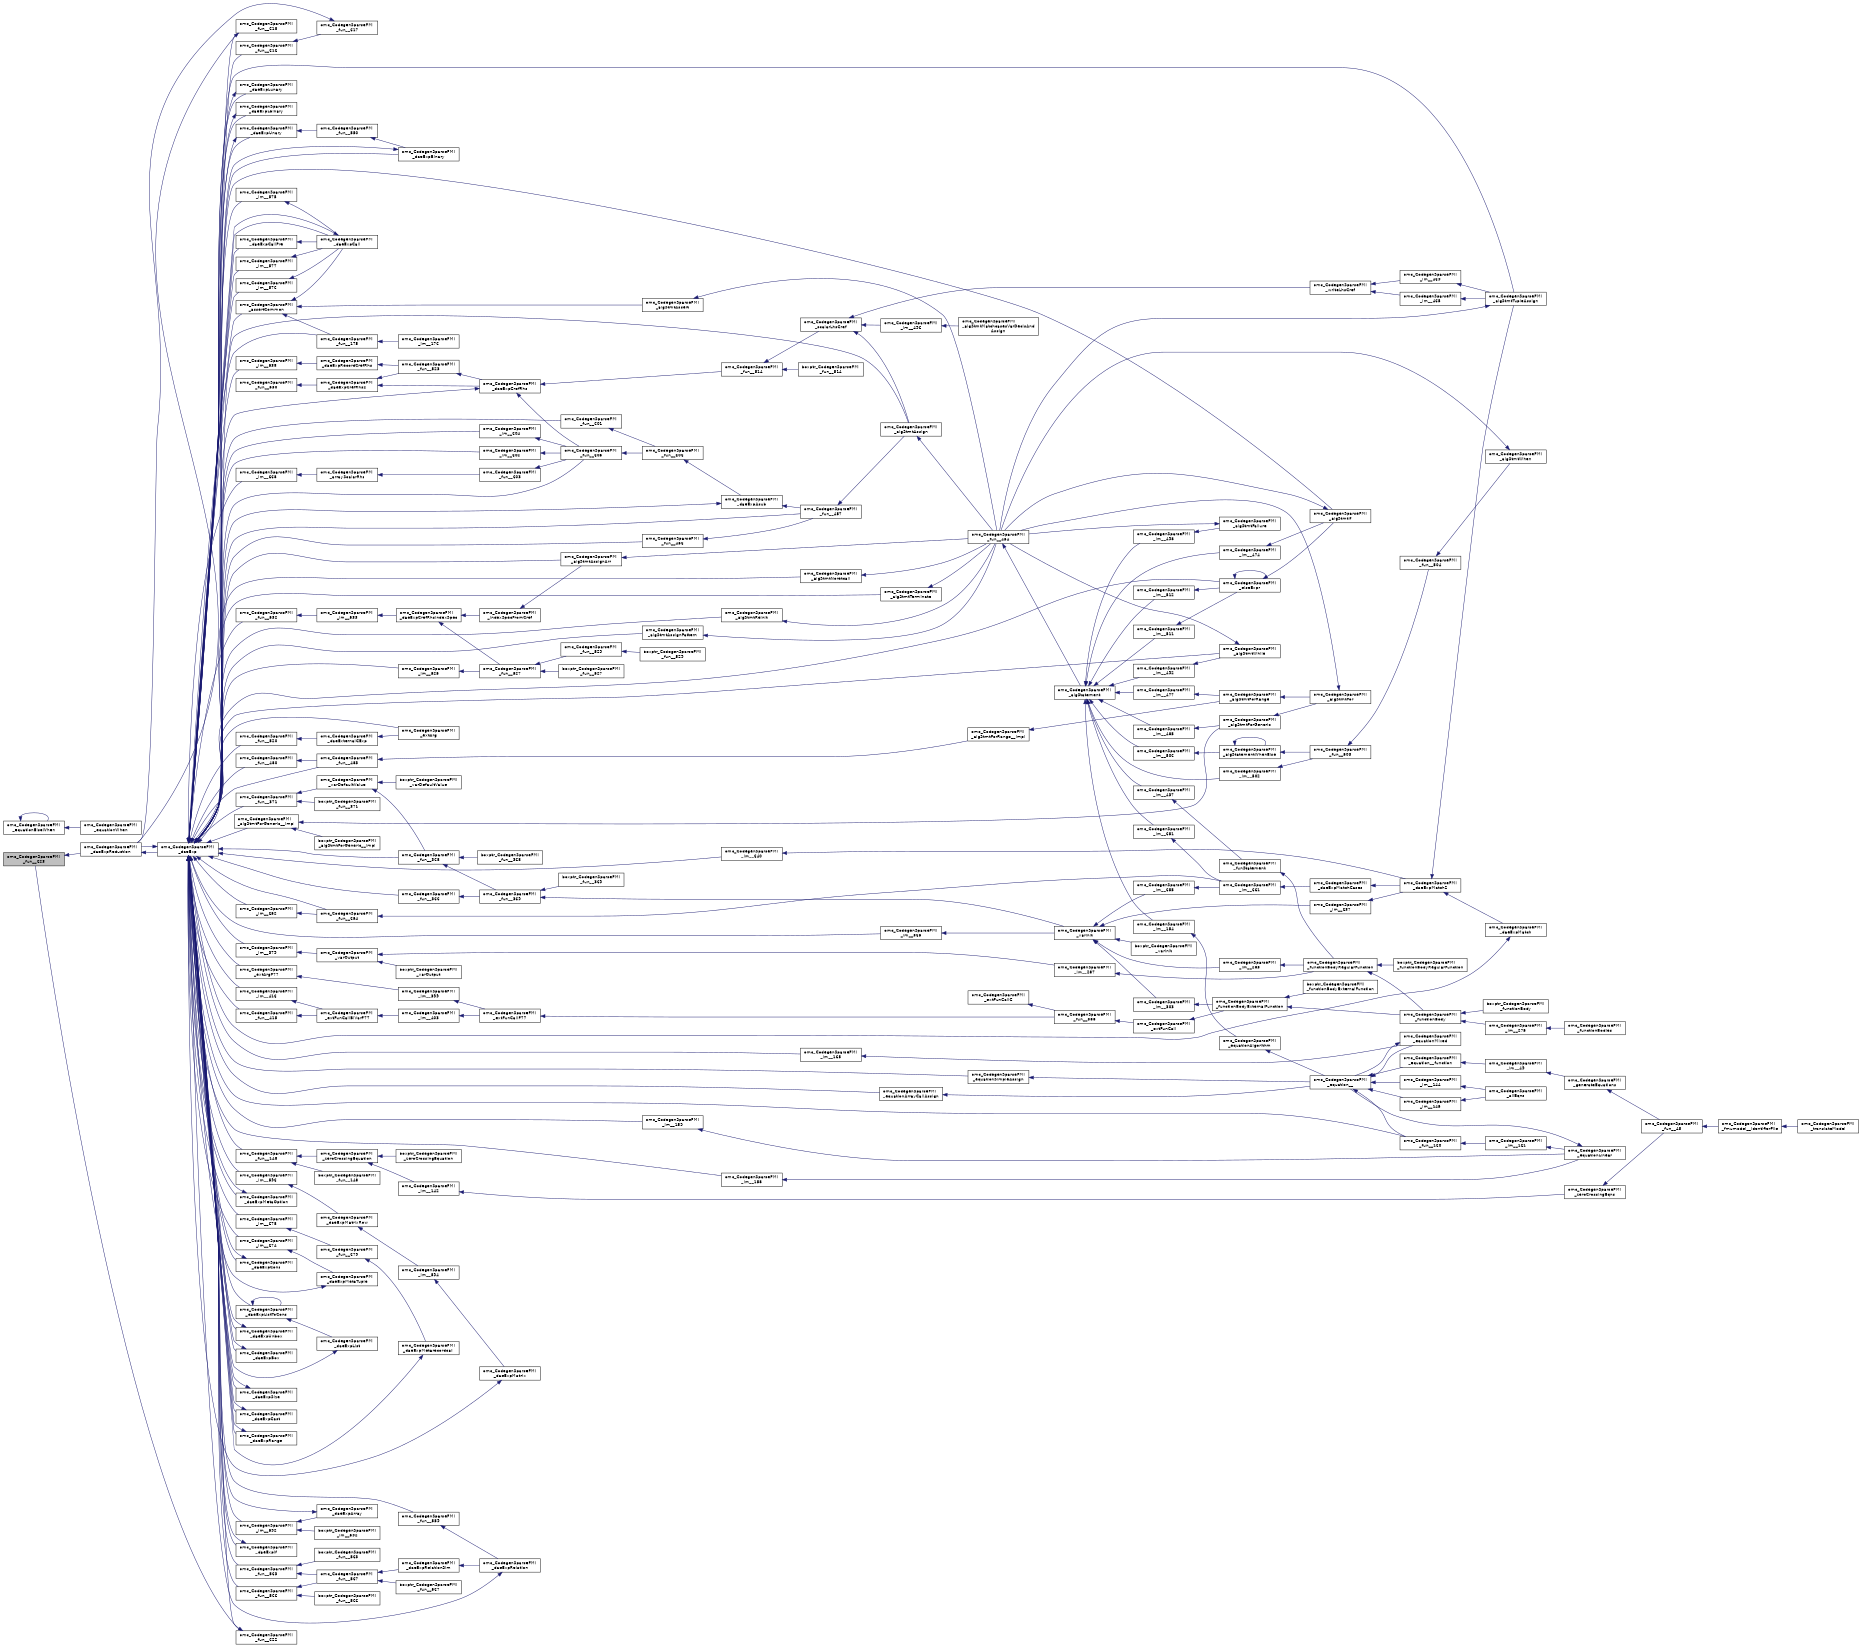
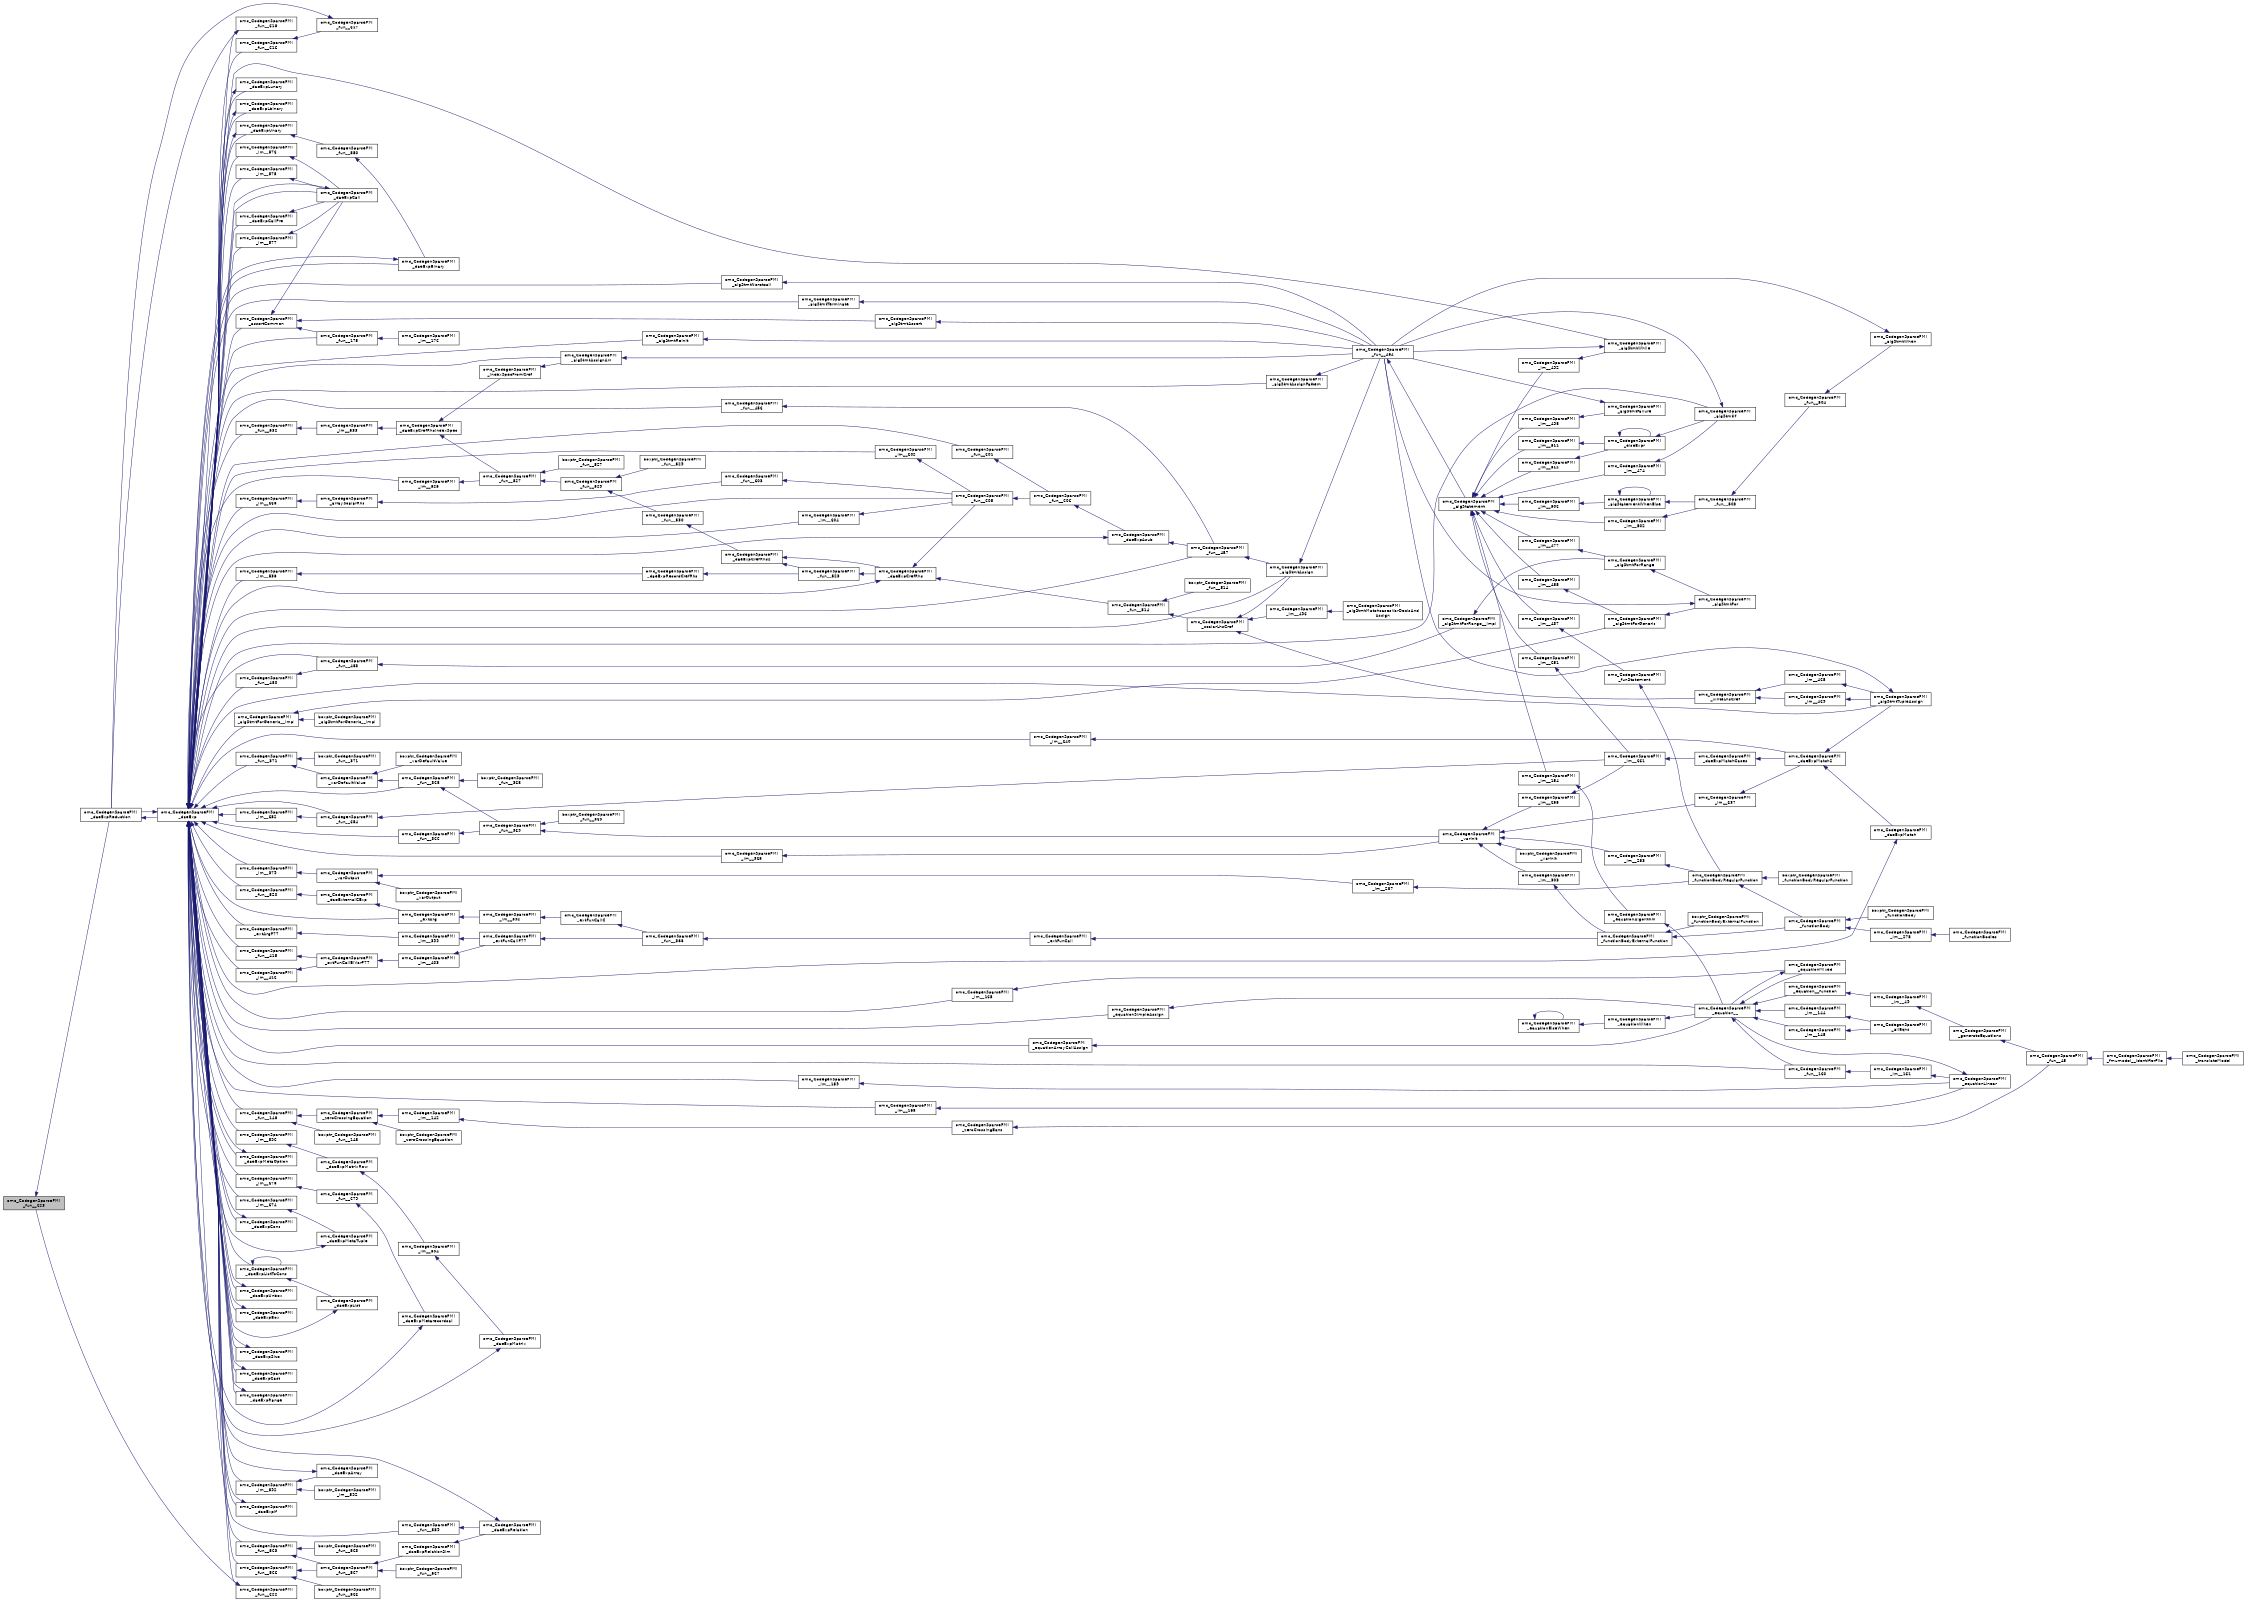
none -> (634, 502)
(659, 682) -> none
none -> (510, 917)
none -> (1682, 1016)
